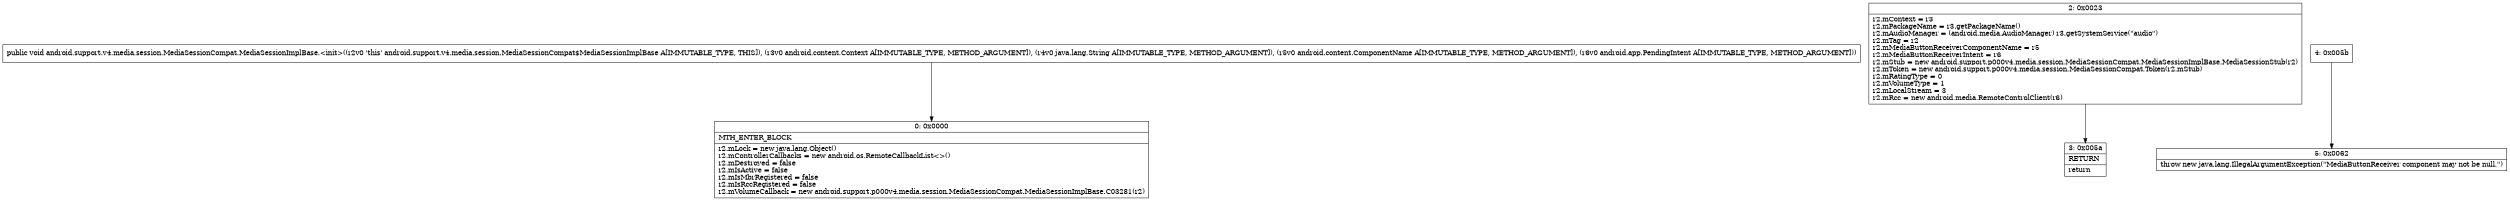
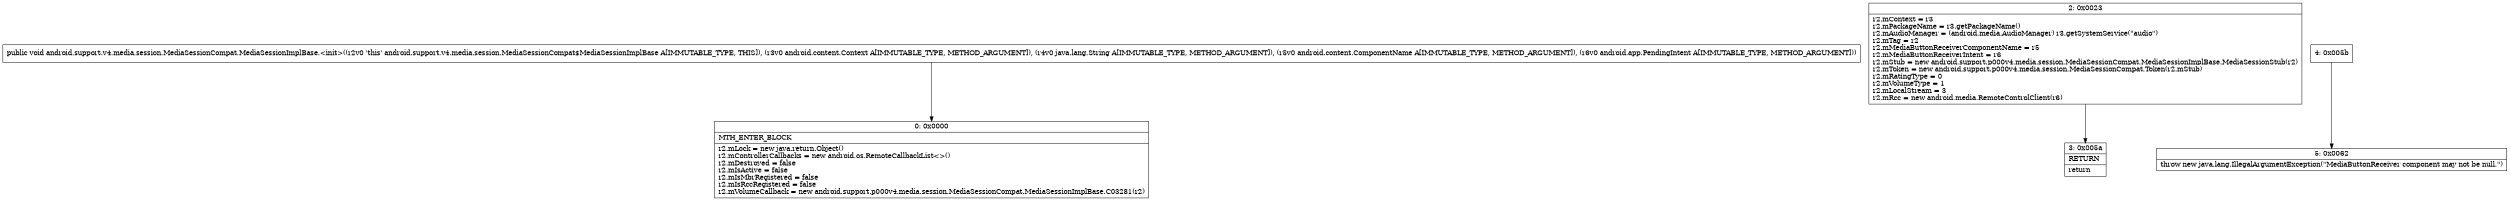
(777, 149) -> (781, 149)
